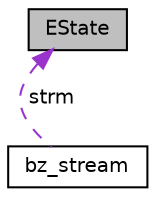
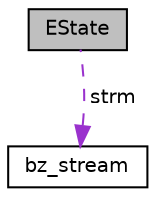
(22, 108) -> (84, 88)
